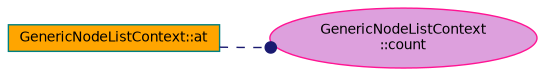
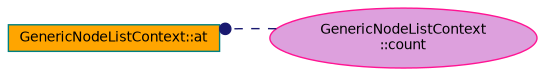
(242, 47) -> (254, 29)
